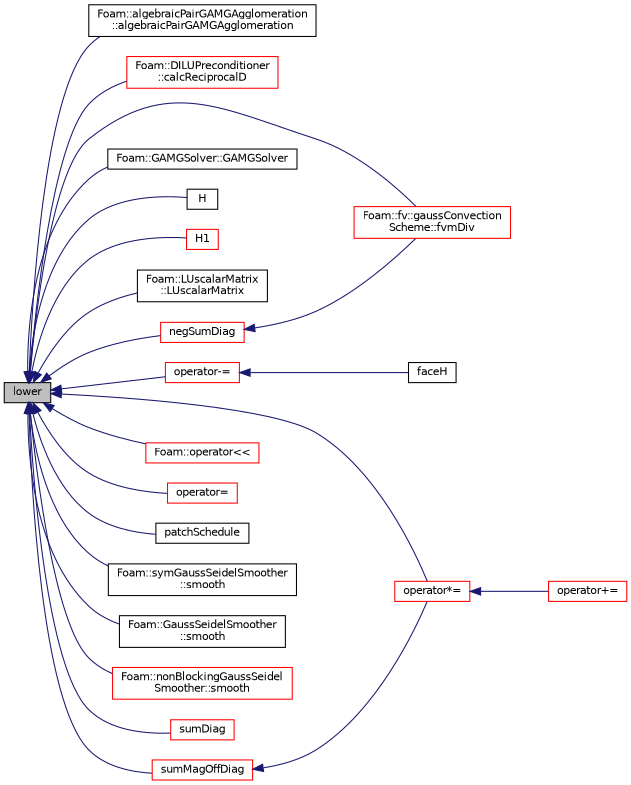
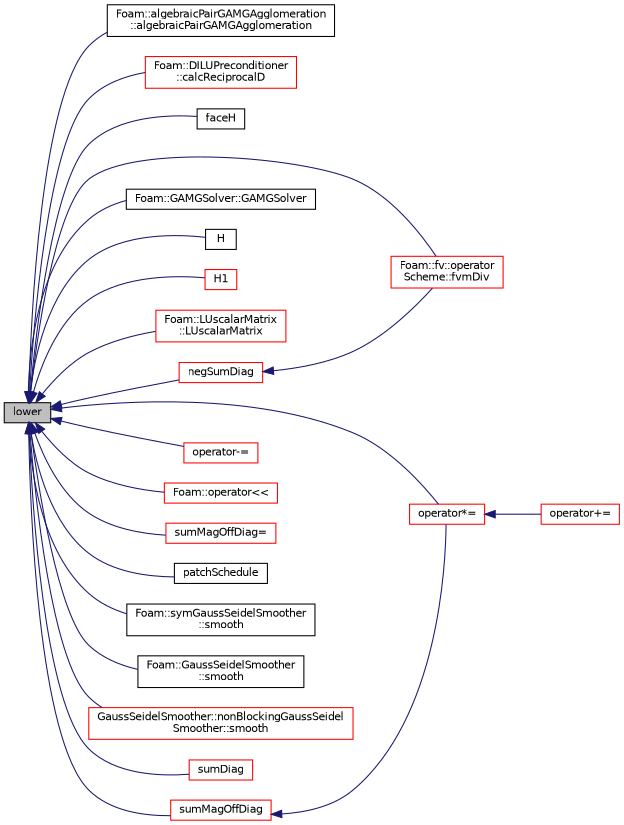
(432, 222) -> (447, 272)
(202, 286) -> (221, 326)
(329, 373) -> (60, 209)
(202, 493) -> (221, 533)
(202, 683) -> (221, 723)
